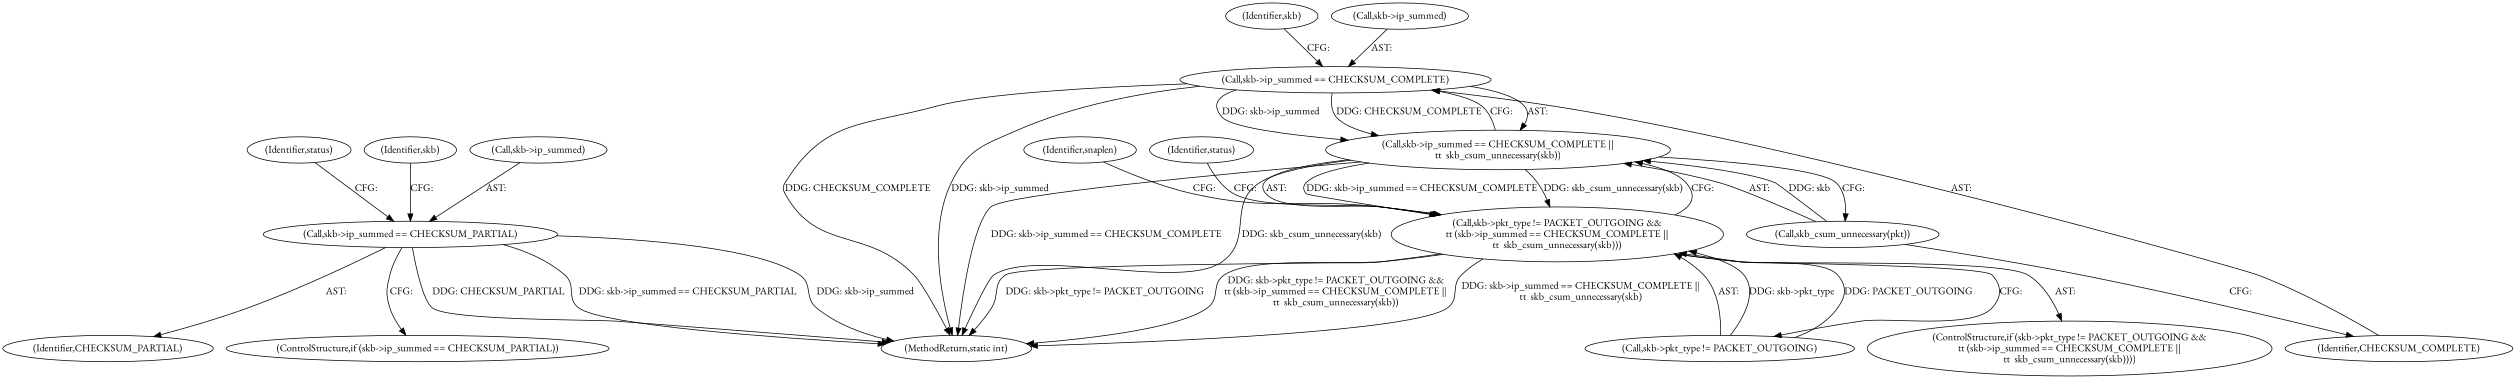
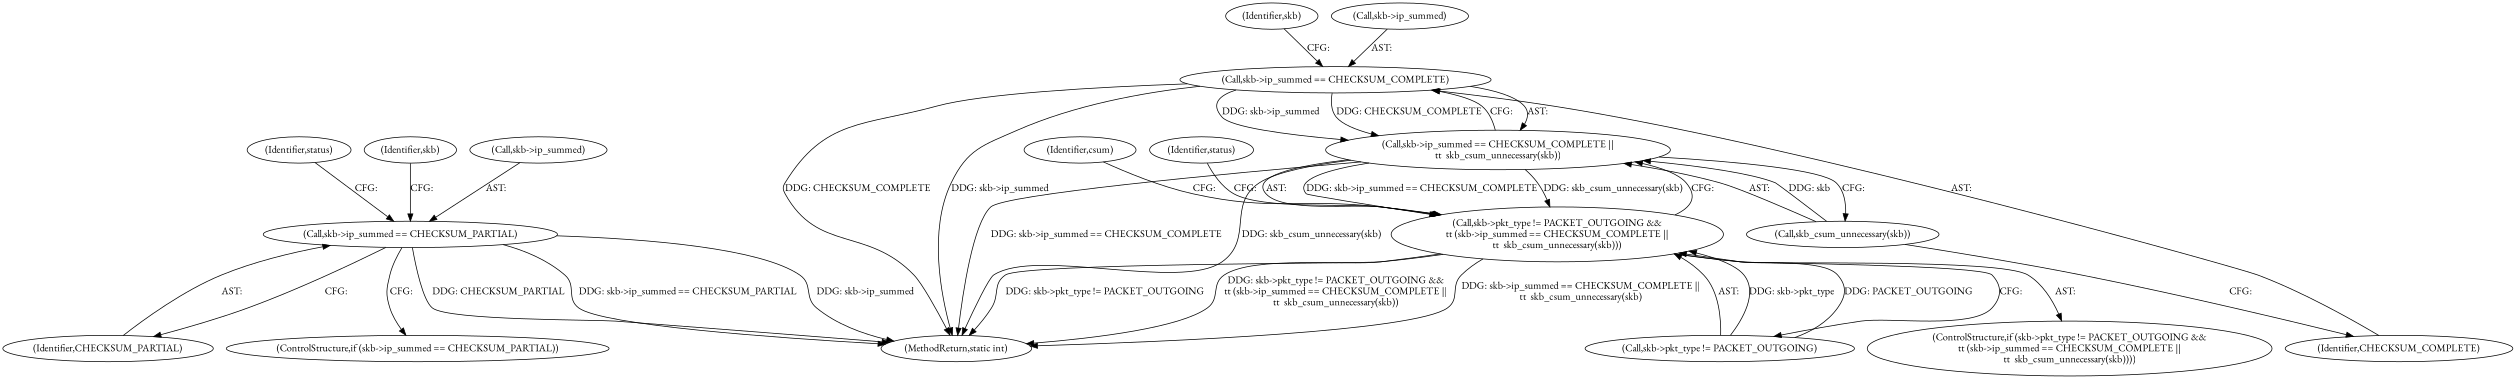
(1080, 150) -> (1080, 150)
(1843, 234) -> (1843, 234)
none -> (217, 277)
(338, 291) -> (338, 291)
